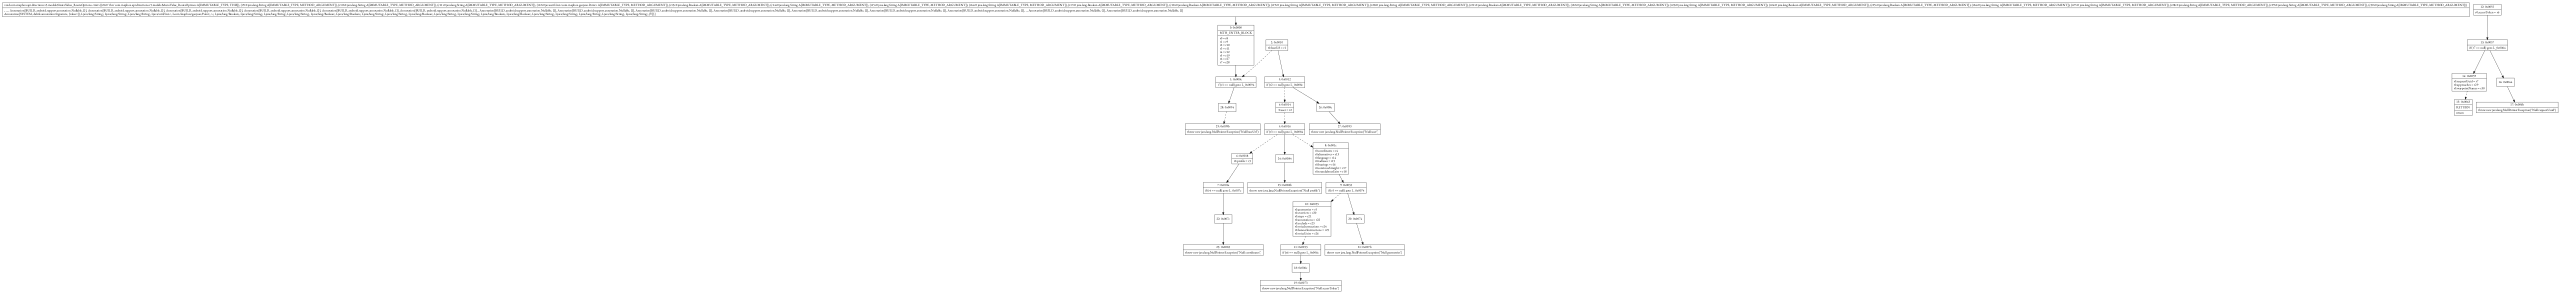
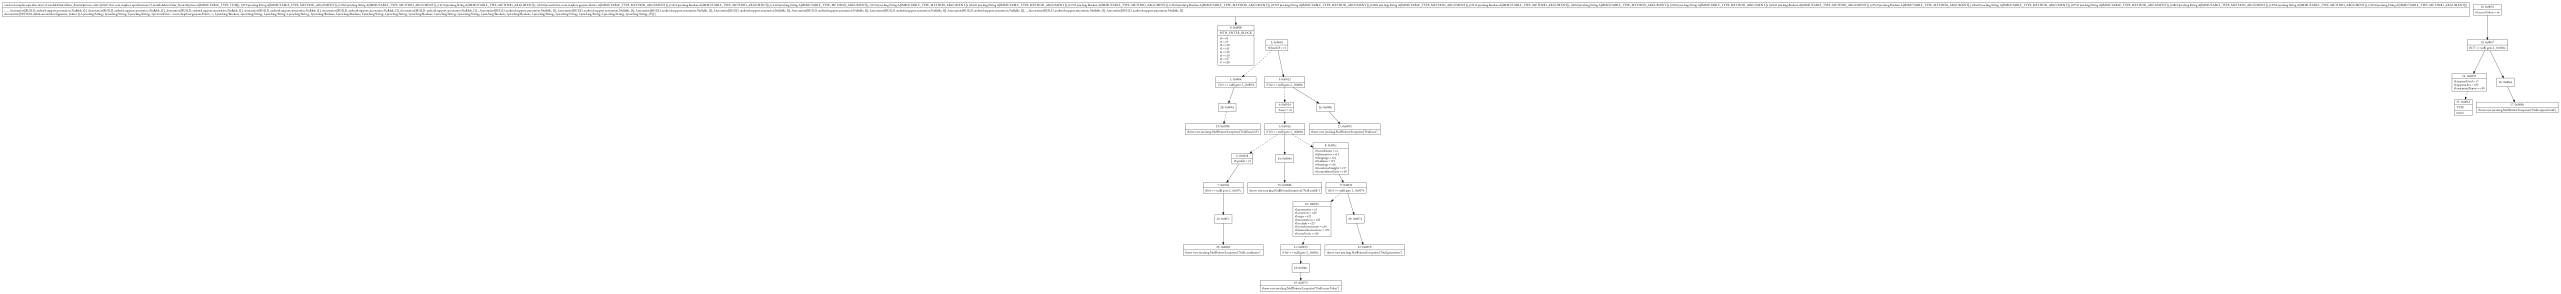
(1236, 70) -> none
(2463, 107) -> (2460, 107)
